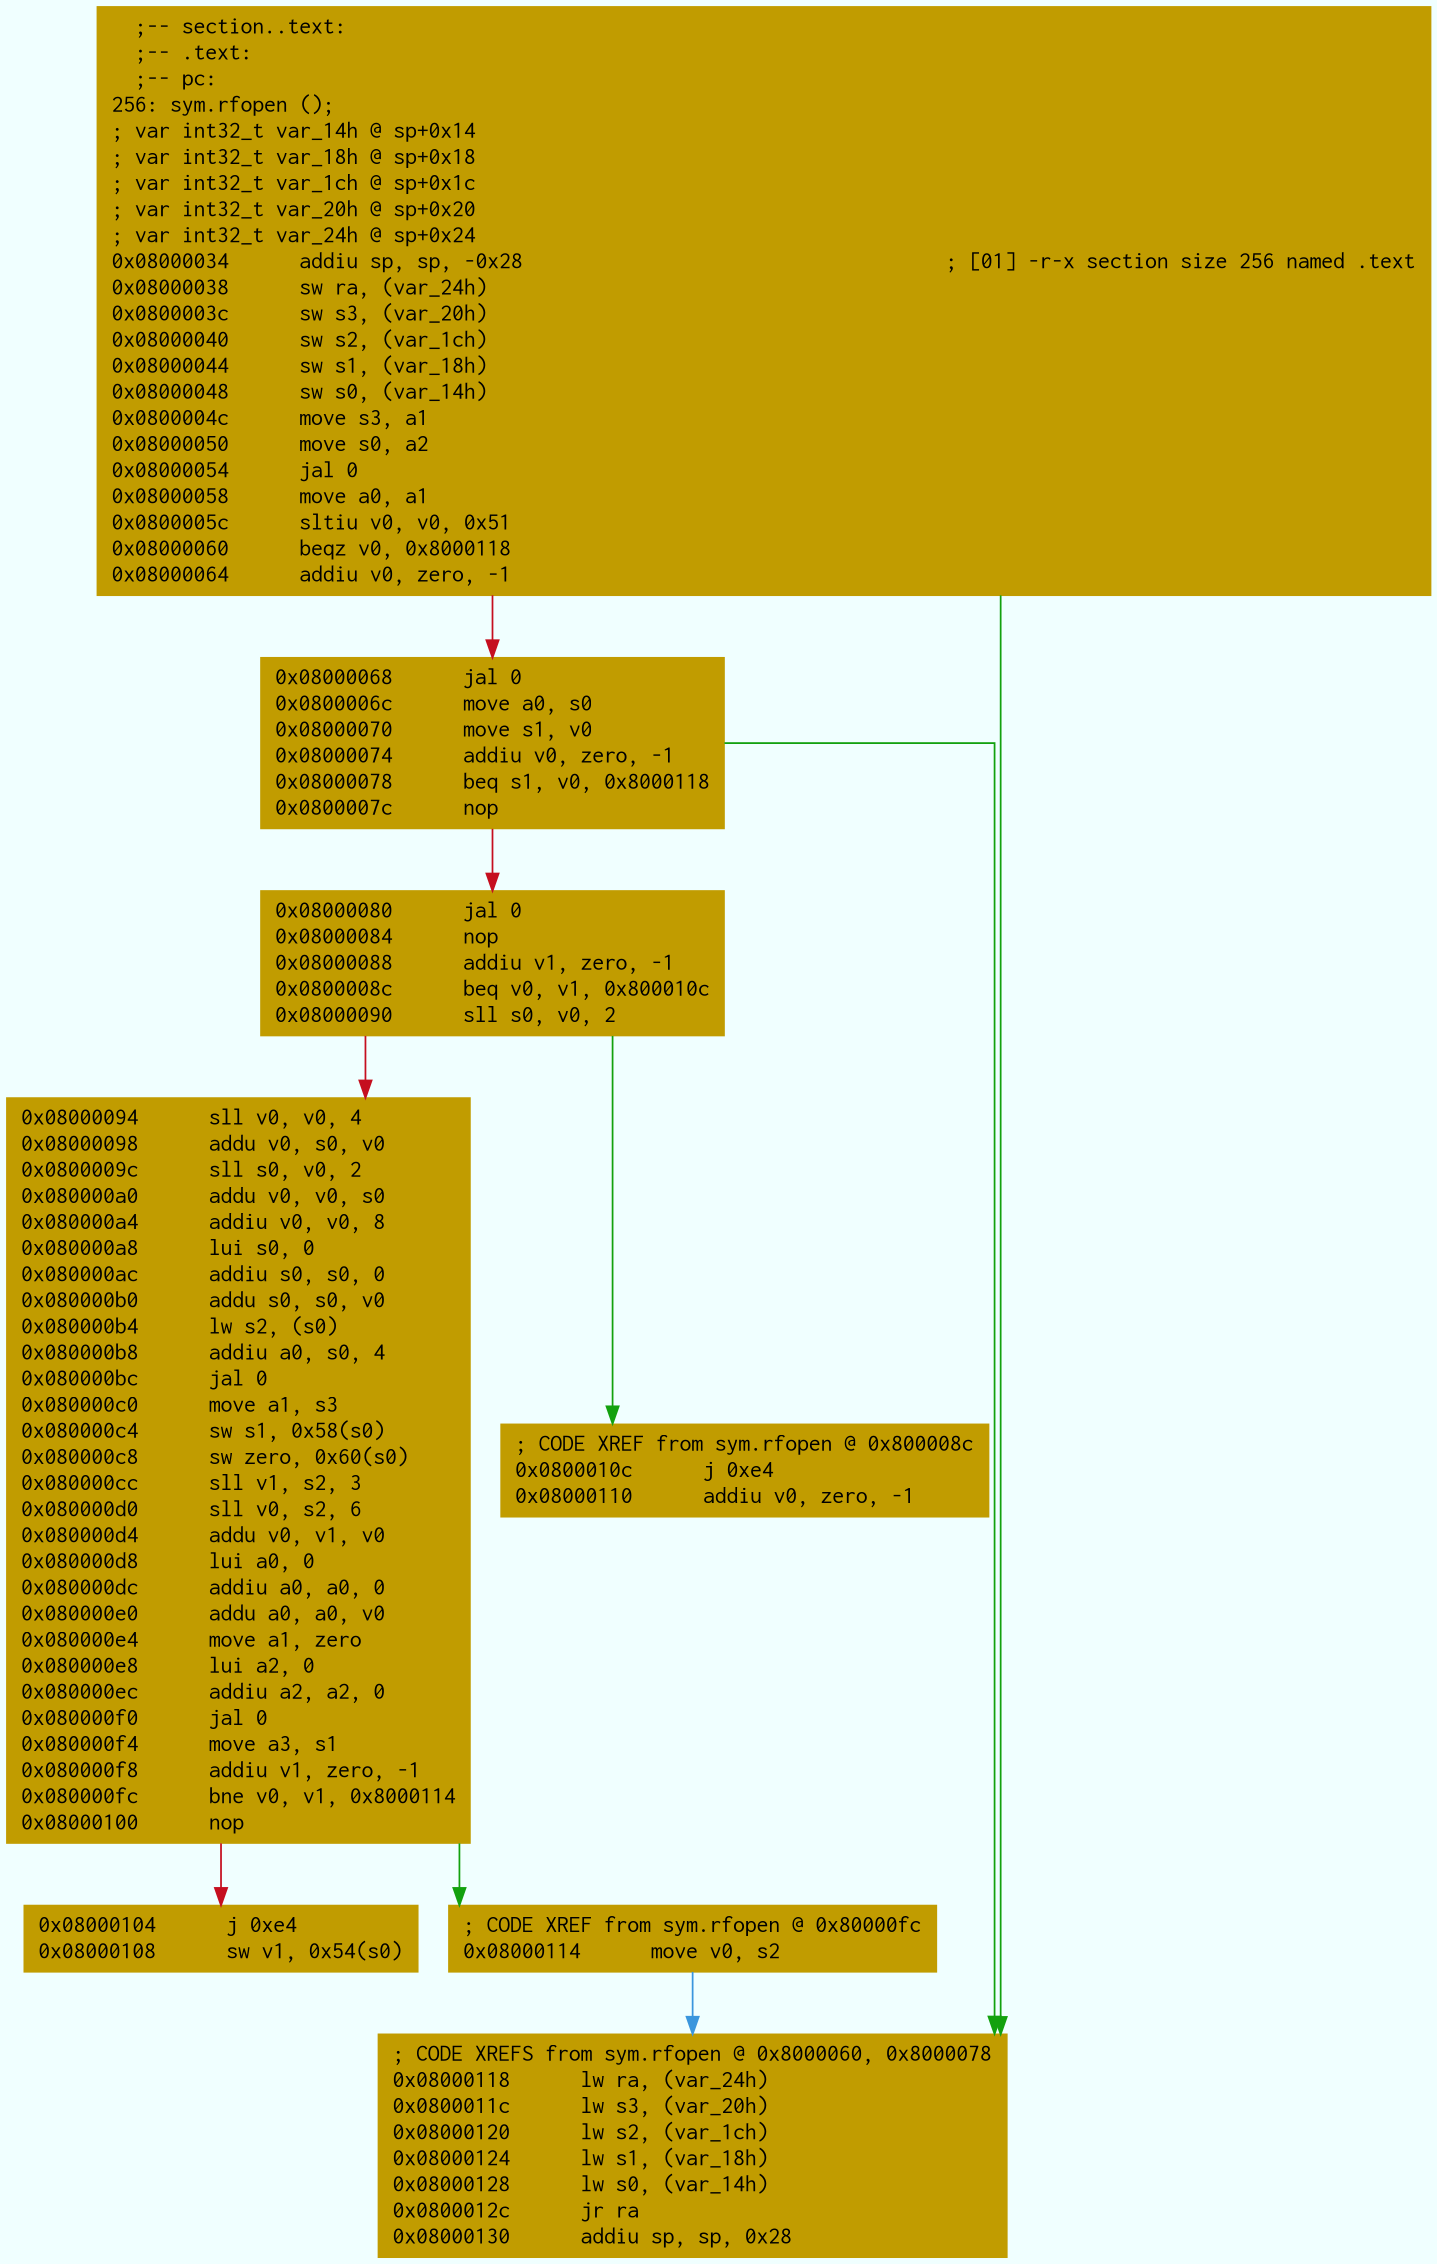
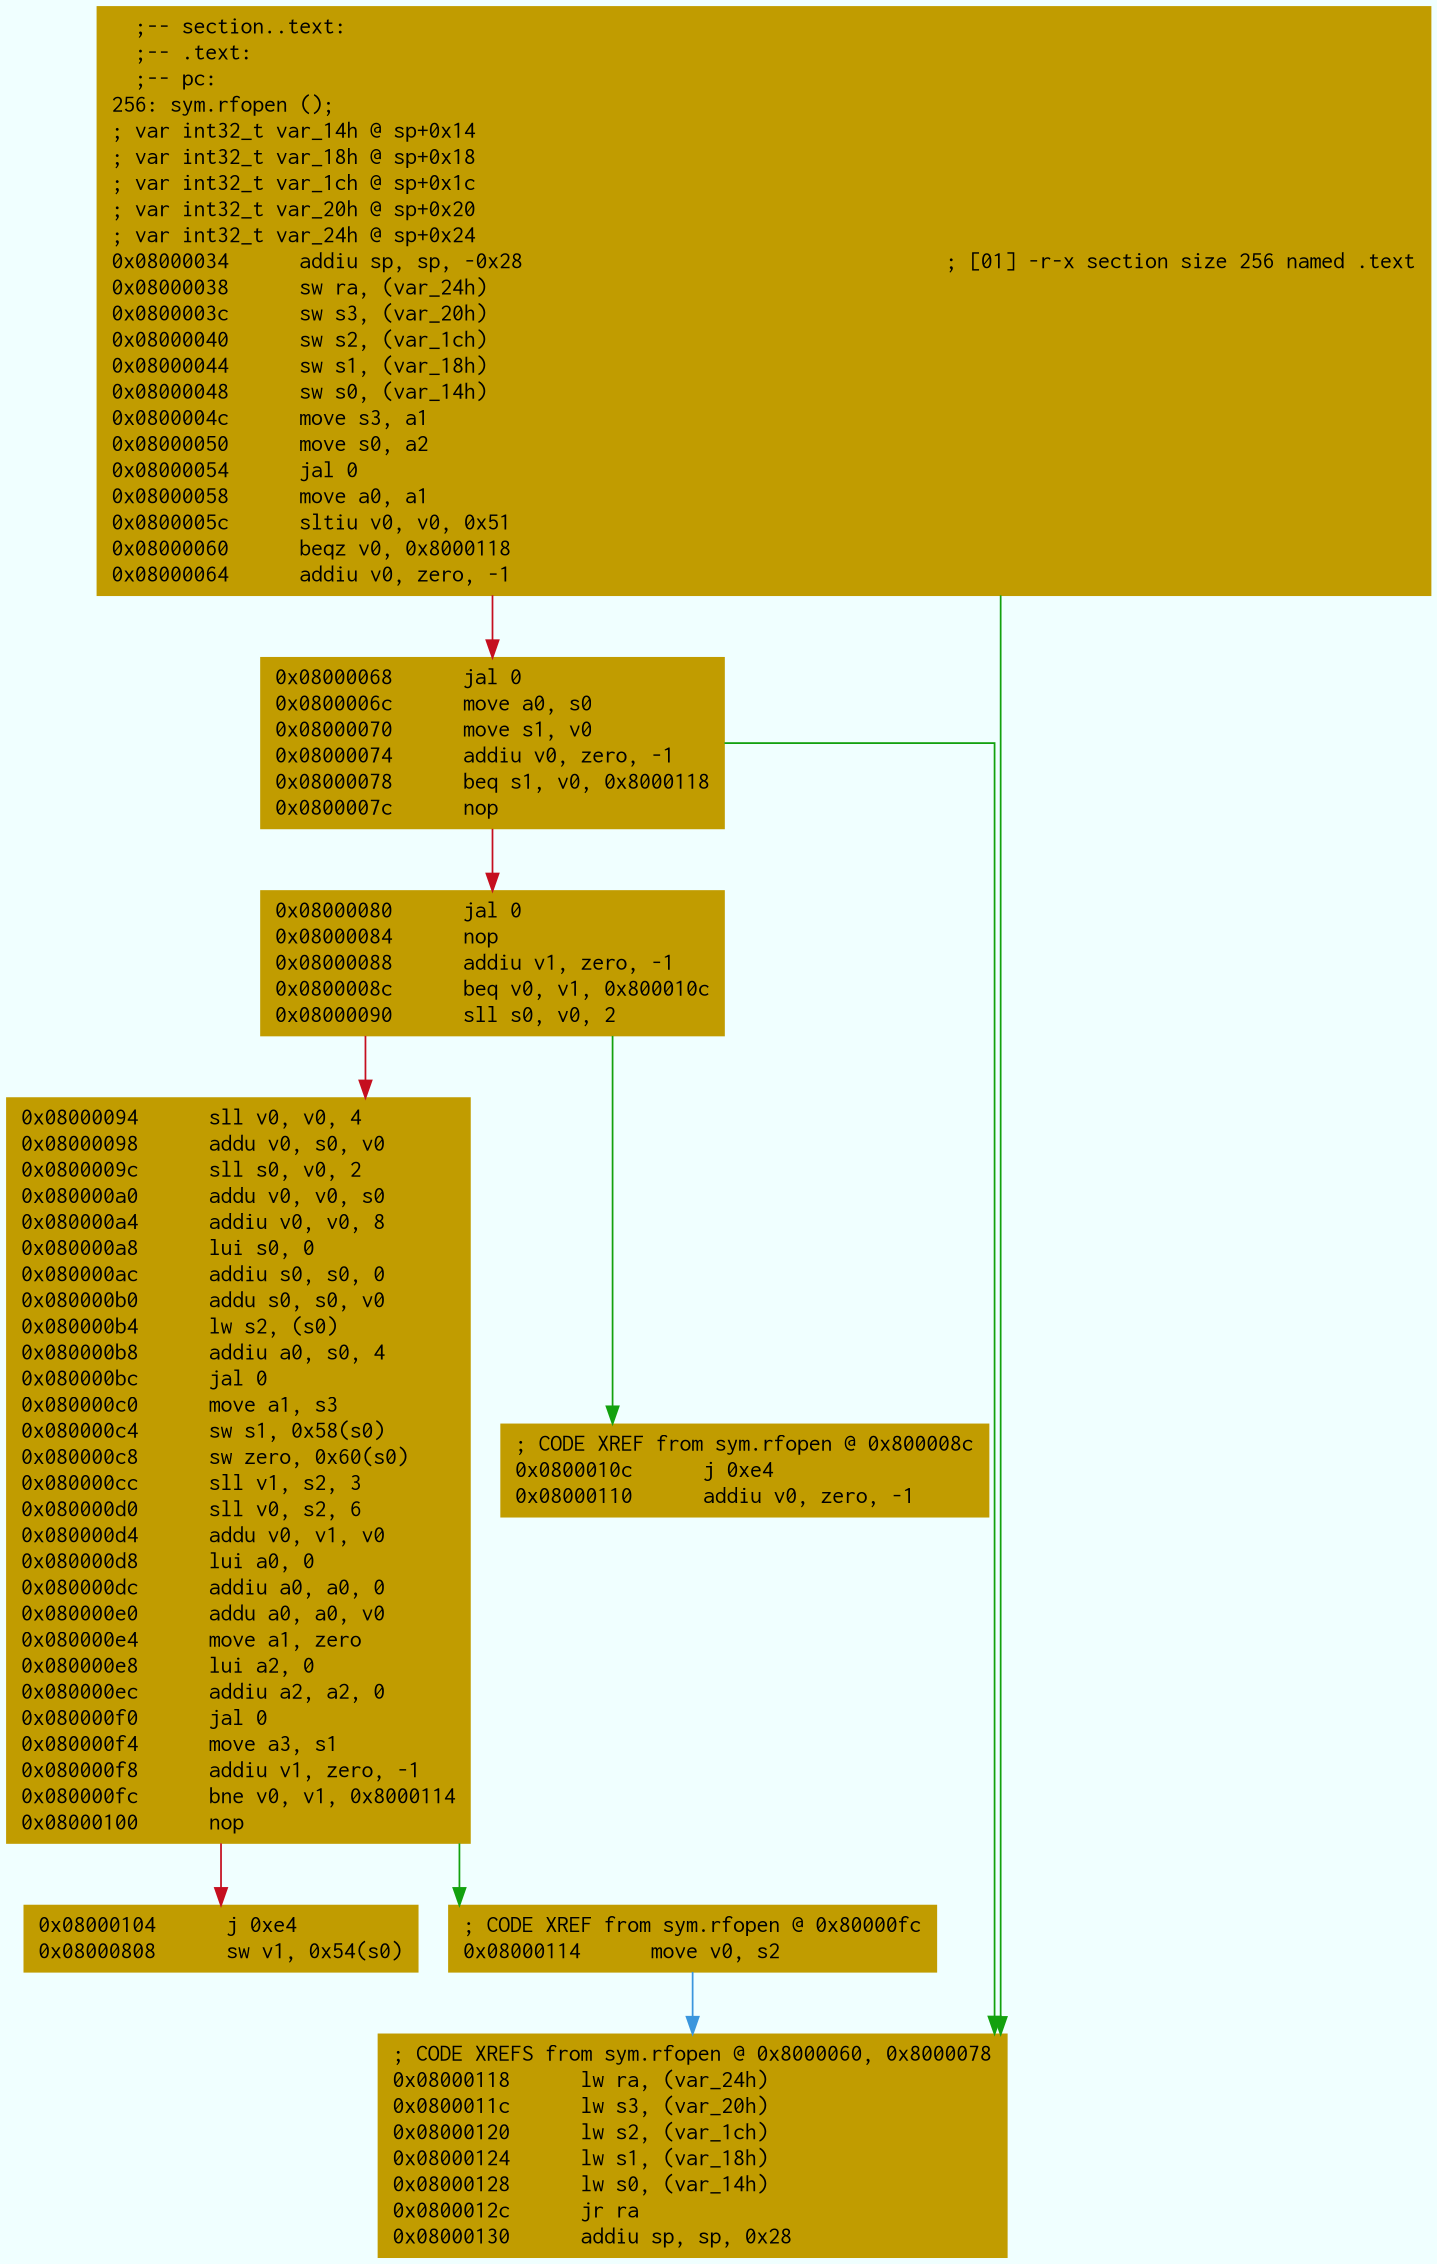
(221, 1939) -> (221, 1939)
